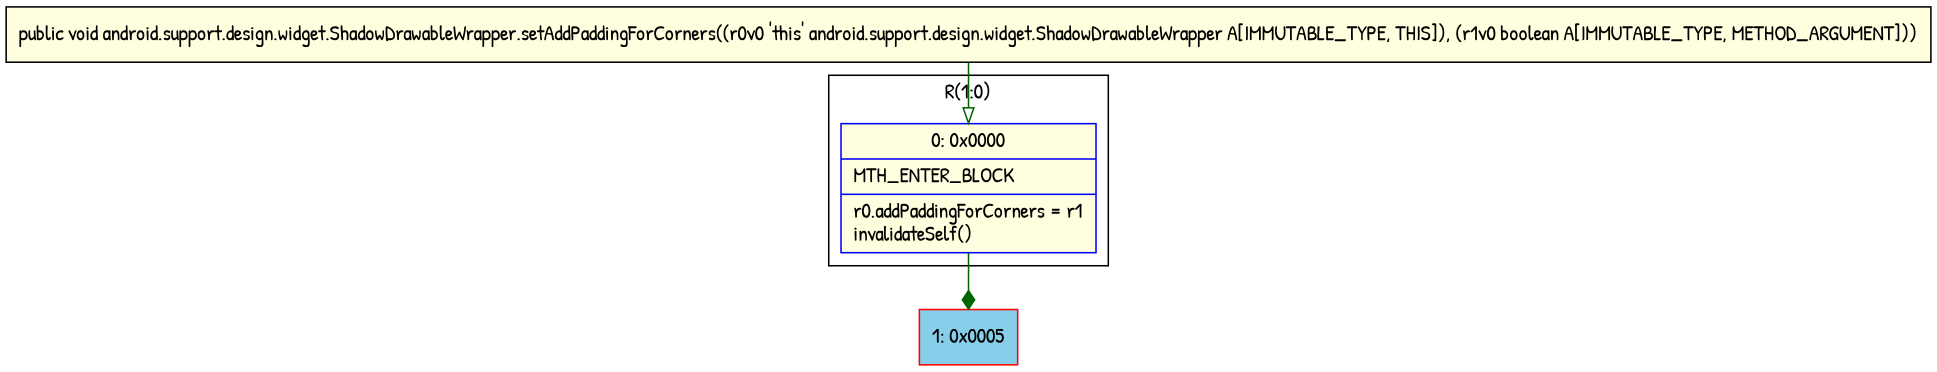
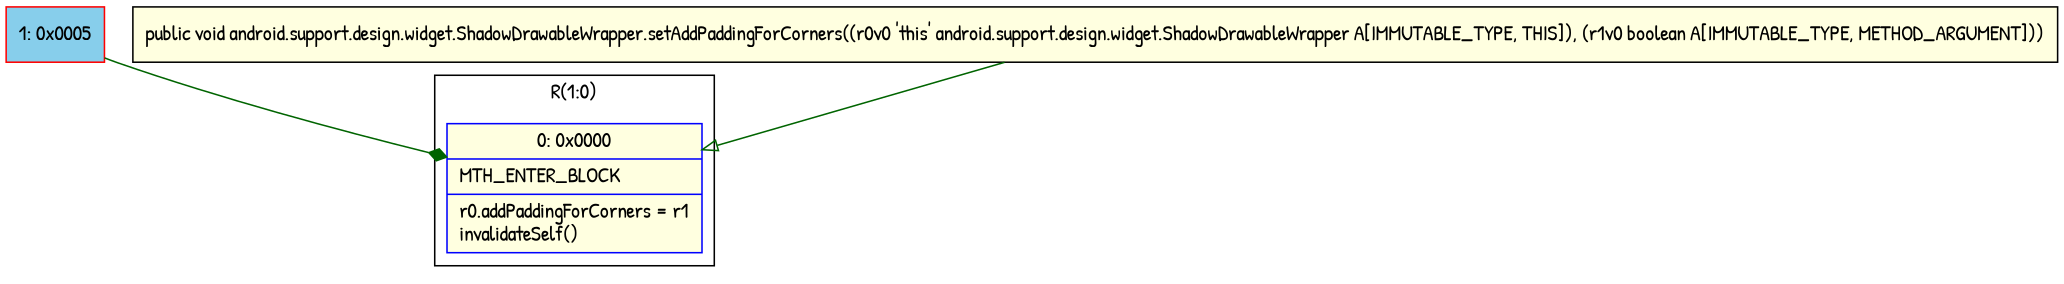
(969, 275) -> (265, 109)
